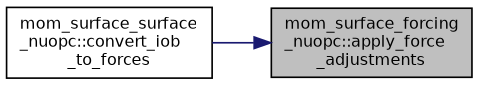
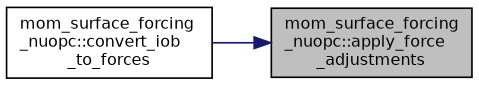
(109, 43) -> (109, 43)
